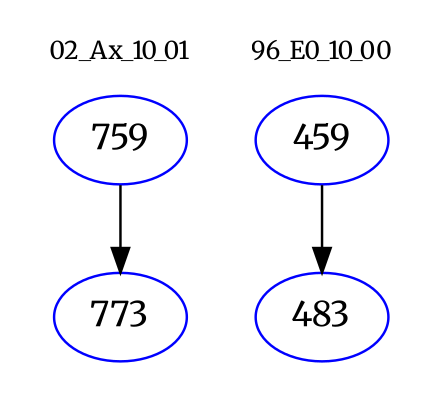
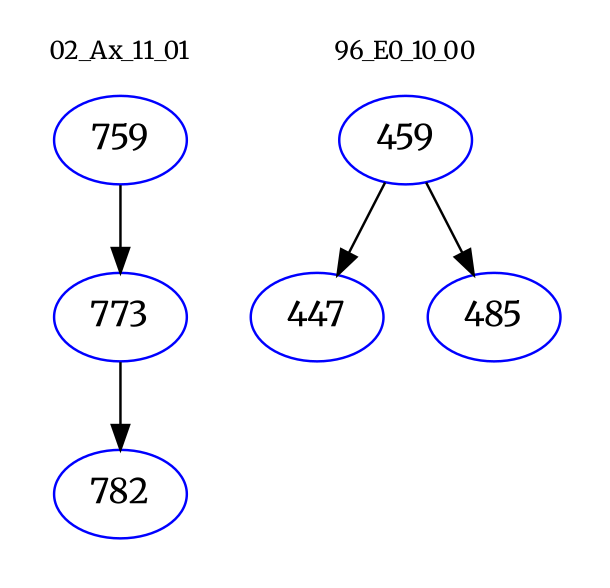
(120, 53) -> (120, 53)
none -> (317, 317)
(322, 317) -> (494, 317)
none -> (120, 494)
